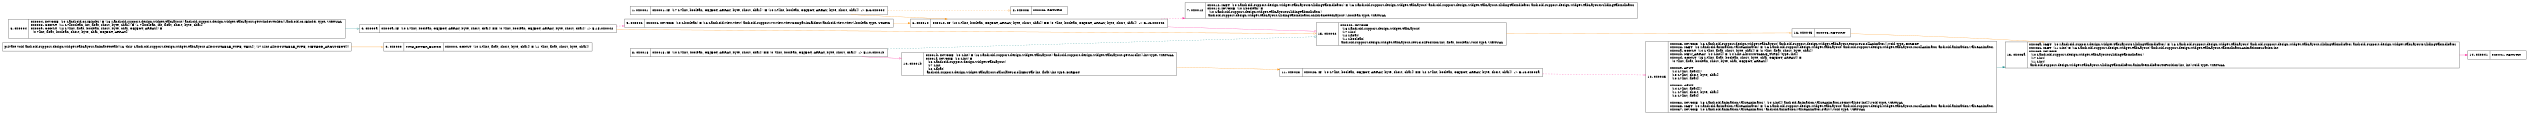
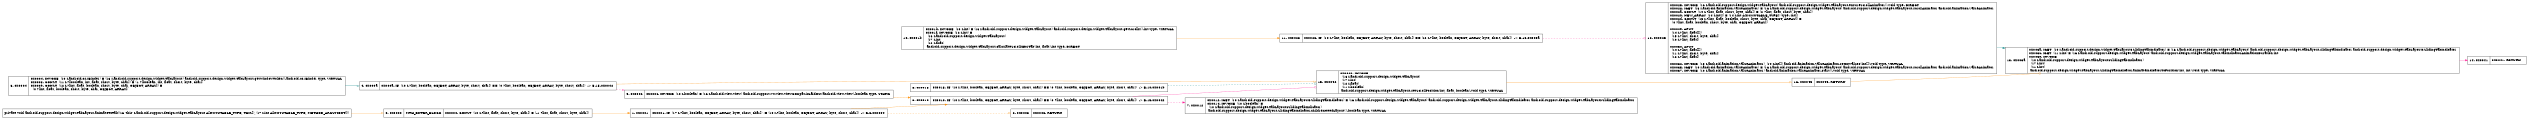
(881, 58) -> none
none -> (610, 113)
